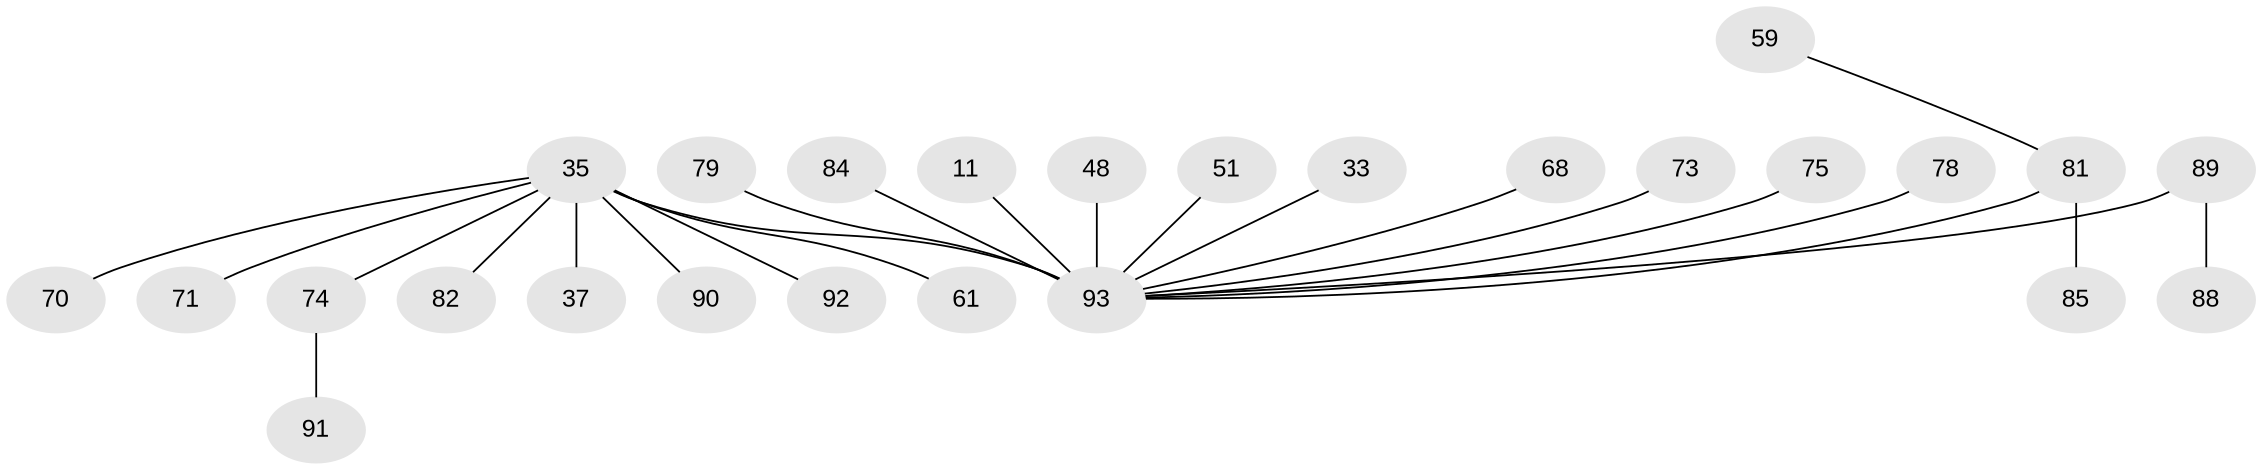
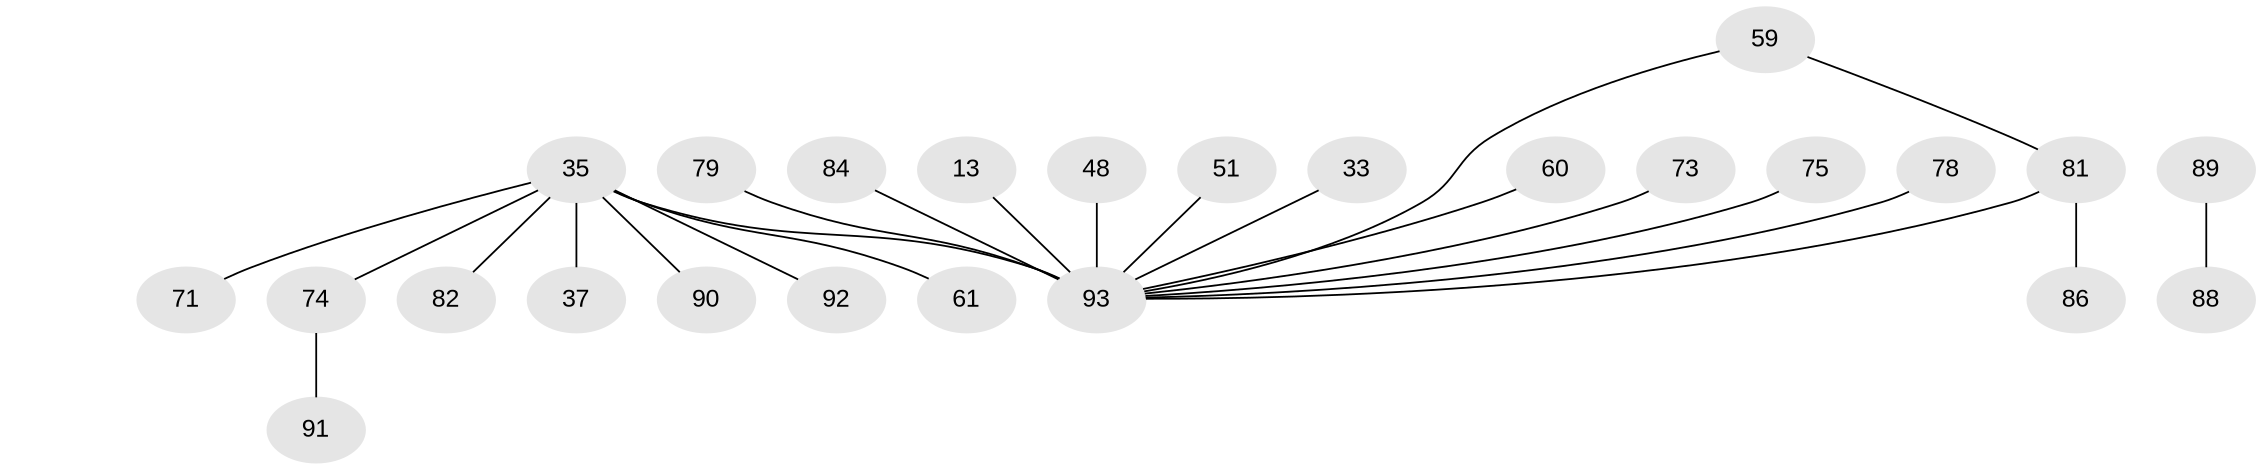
(967, 170) -> (967, 170)
(1556, 170) -> (1556, 170)
(1917, 239) -> (1441, 188)
(56, 300) -> none
(2076, 300) -> (2076, 300)
